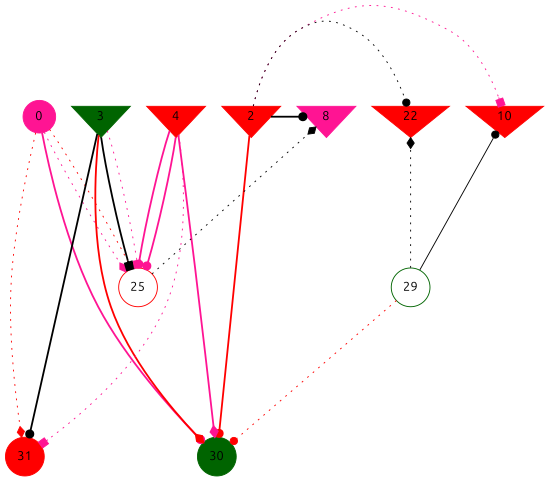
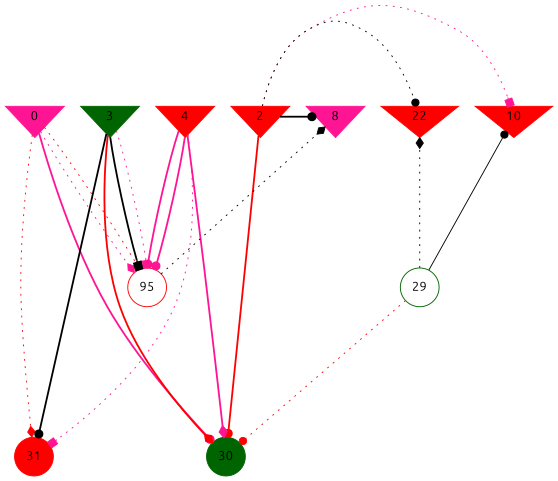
(39, 117) -> (35, 117)
(138, 287) -> (147, 287)
